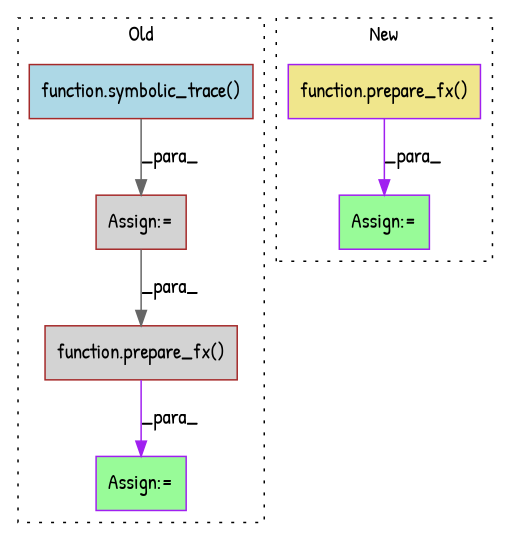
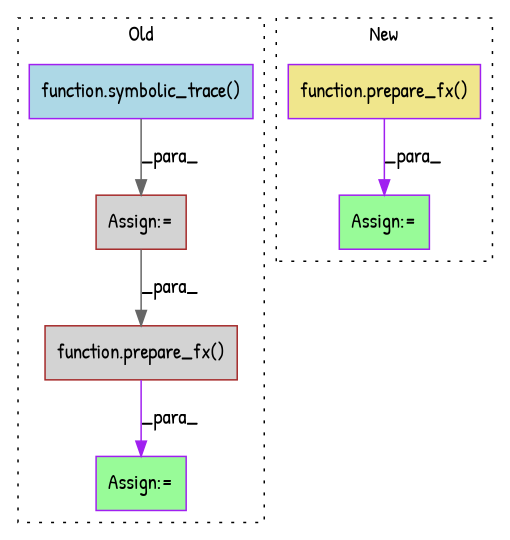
(141, 92) -> (141, 92)
